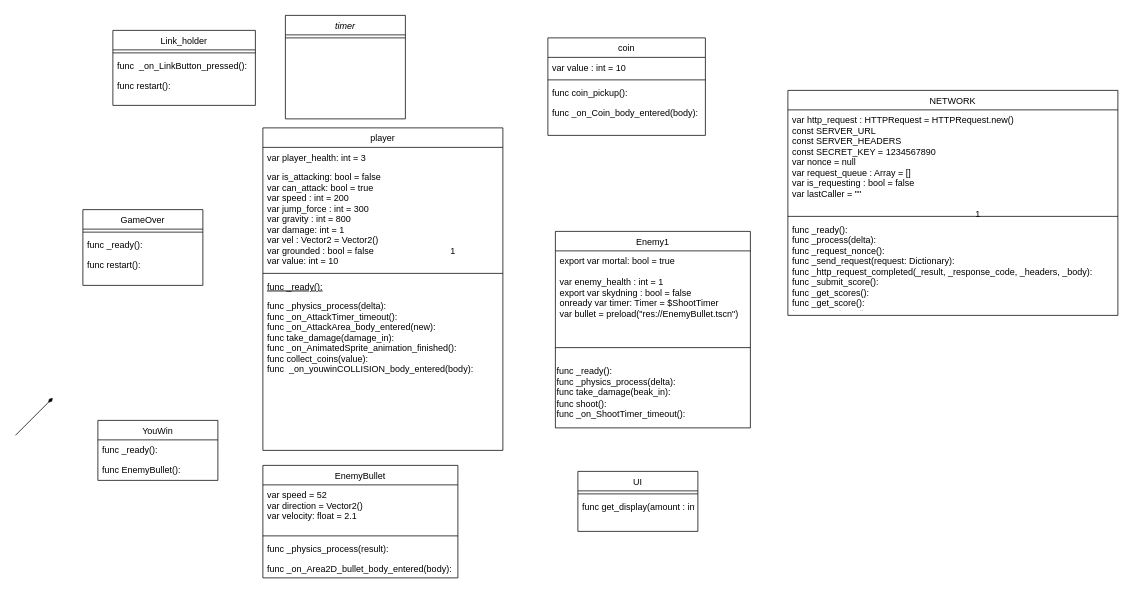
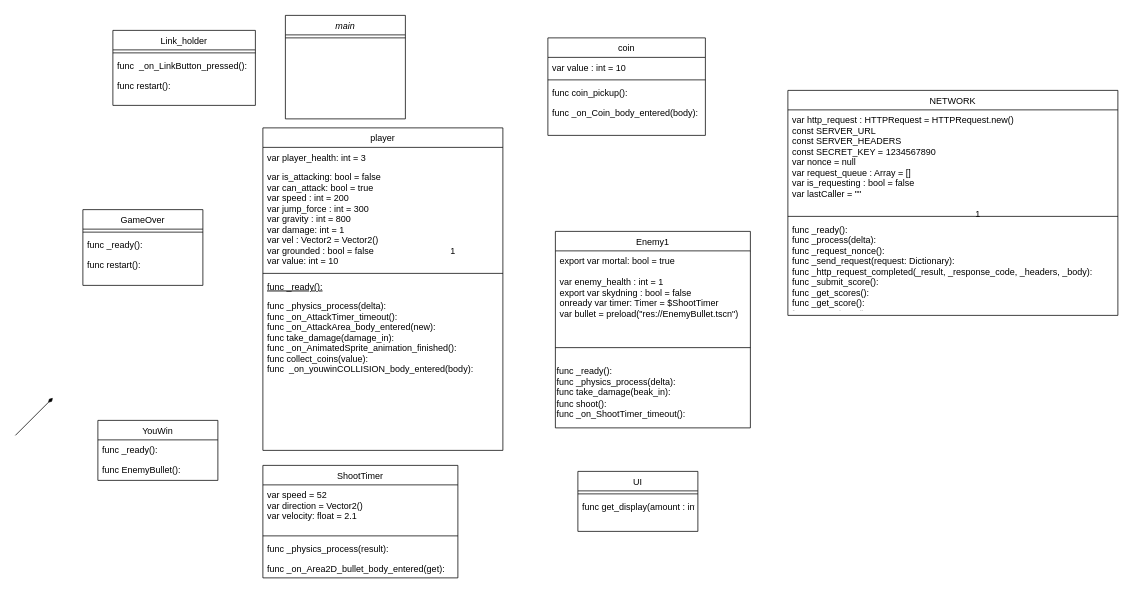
(345, 26) -> (345, 26)
(360, 476) -> (360, 476)
(368, 569) -> (366, 569)
